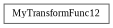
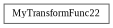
(57, 14) -> (57, 14)
